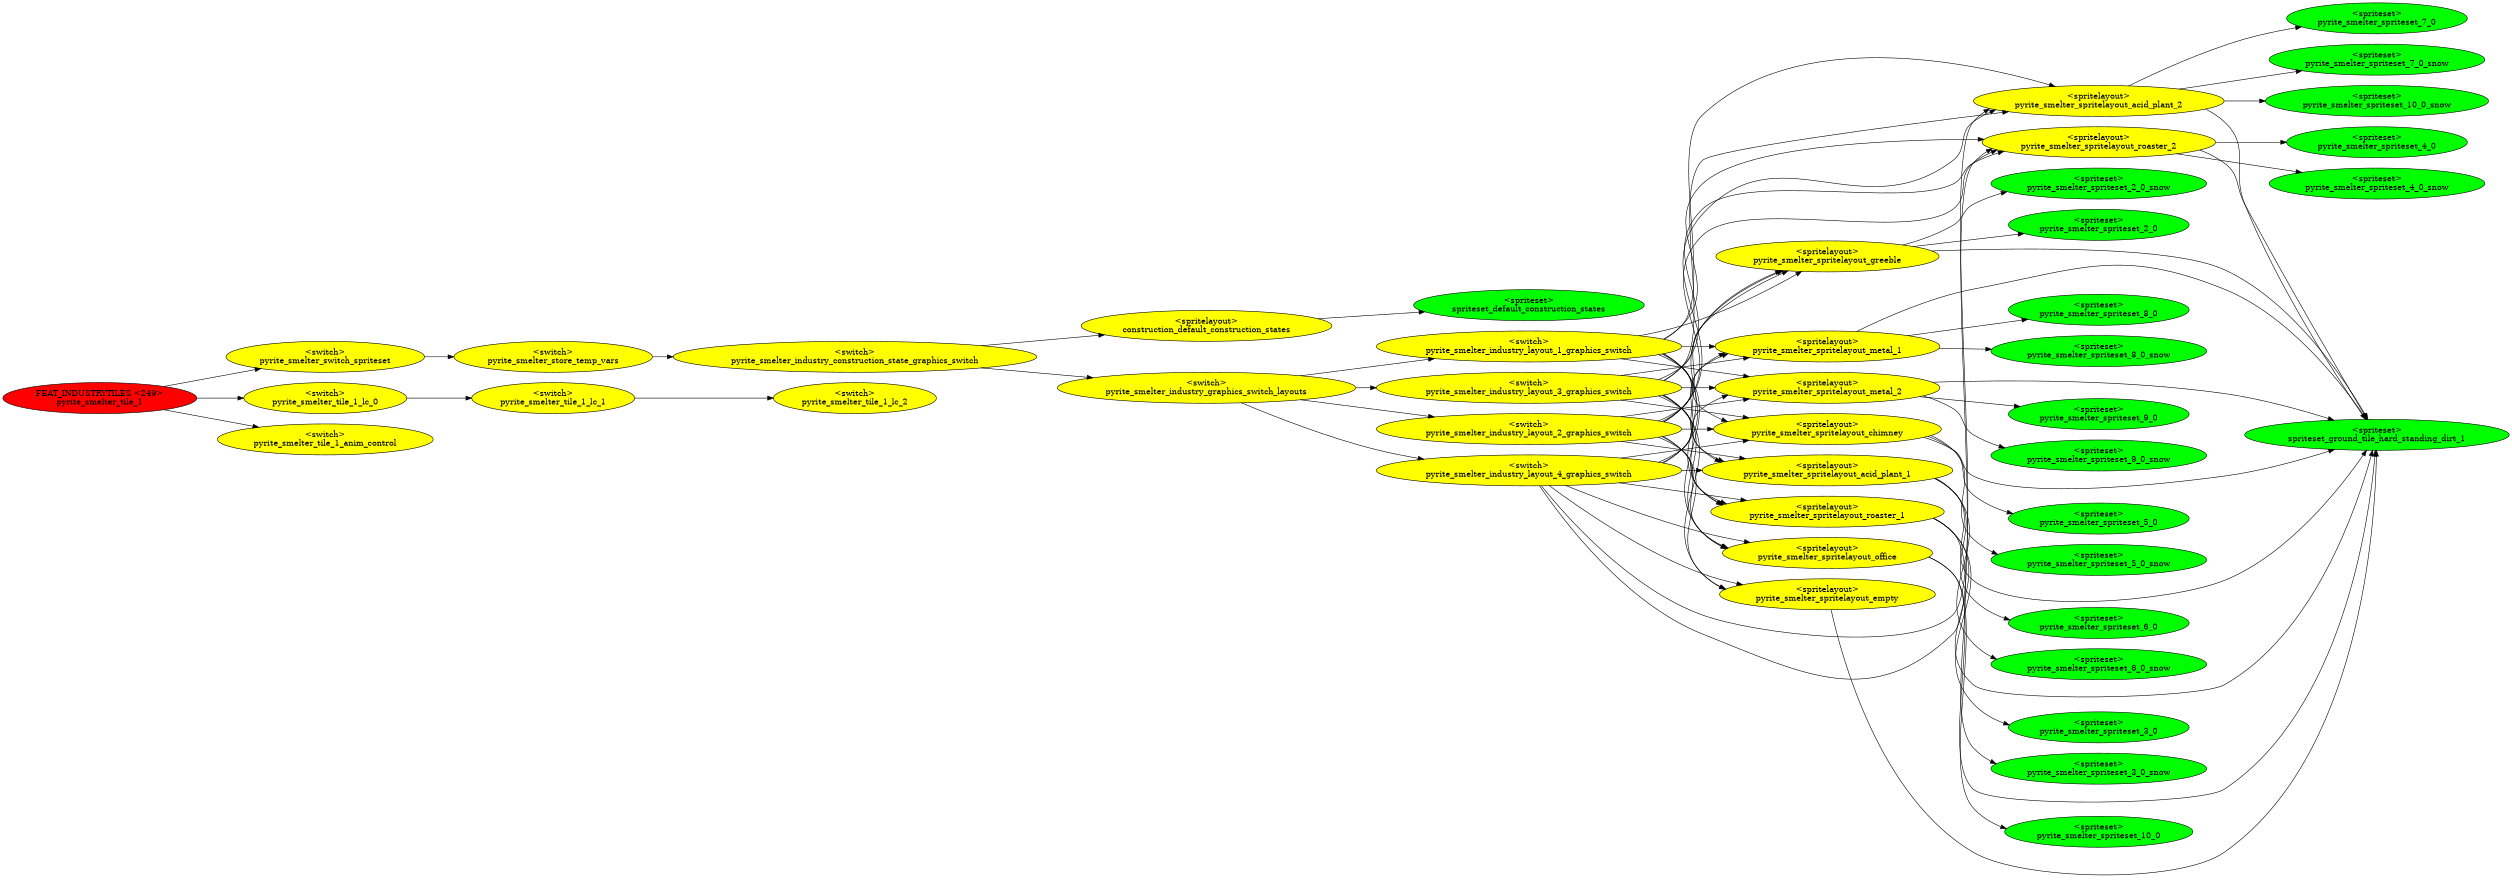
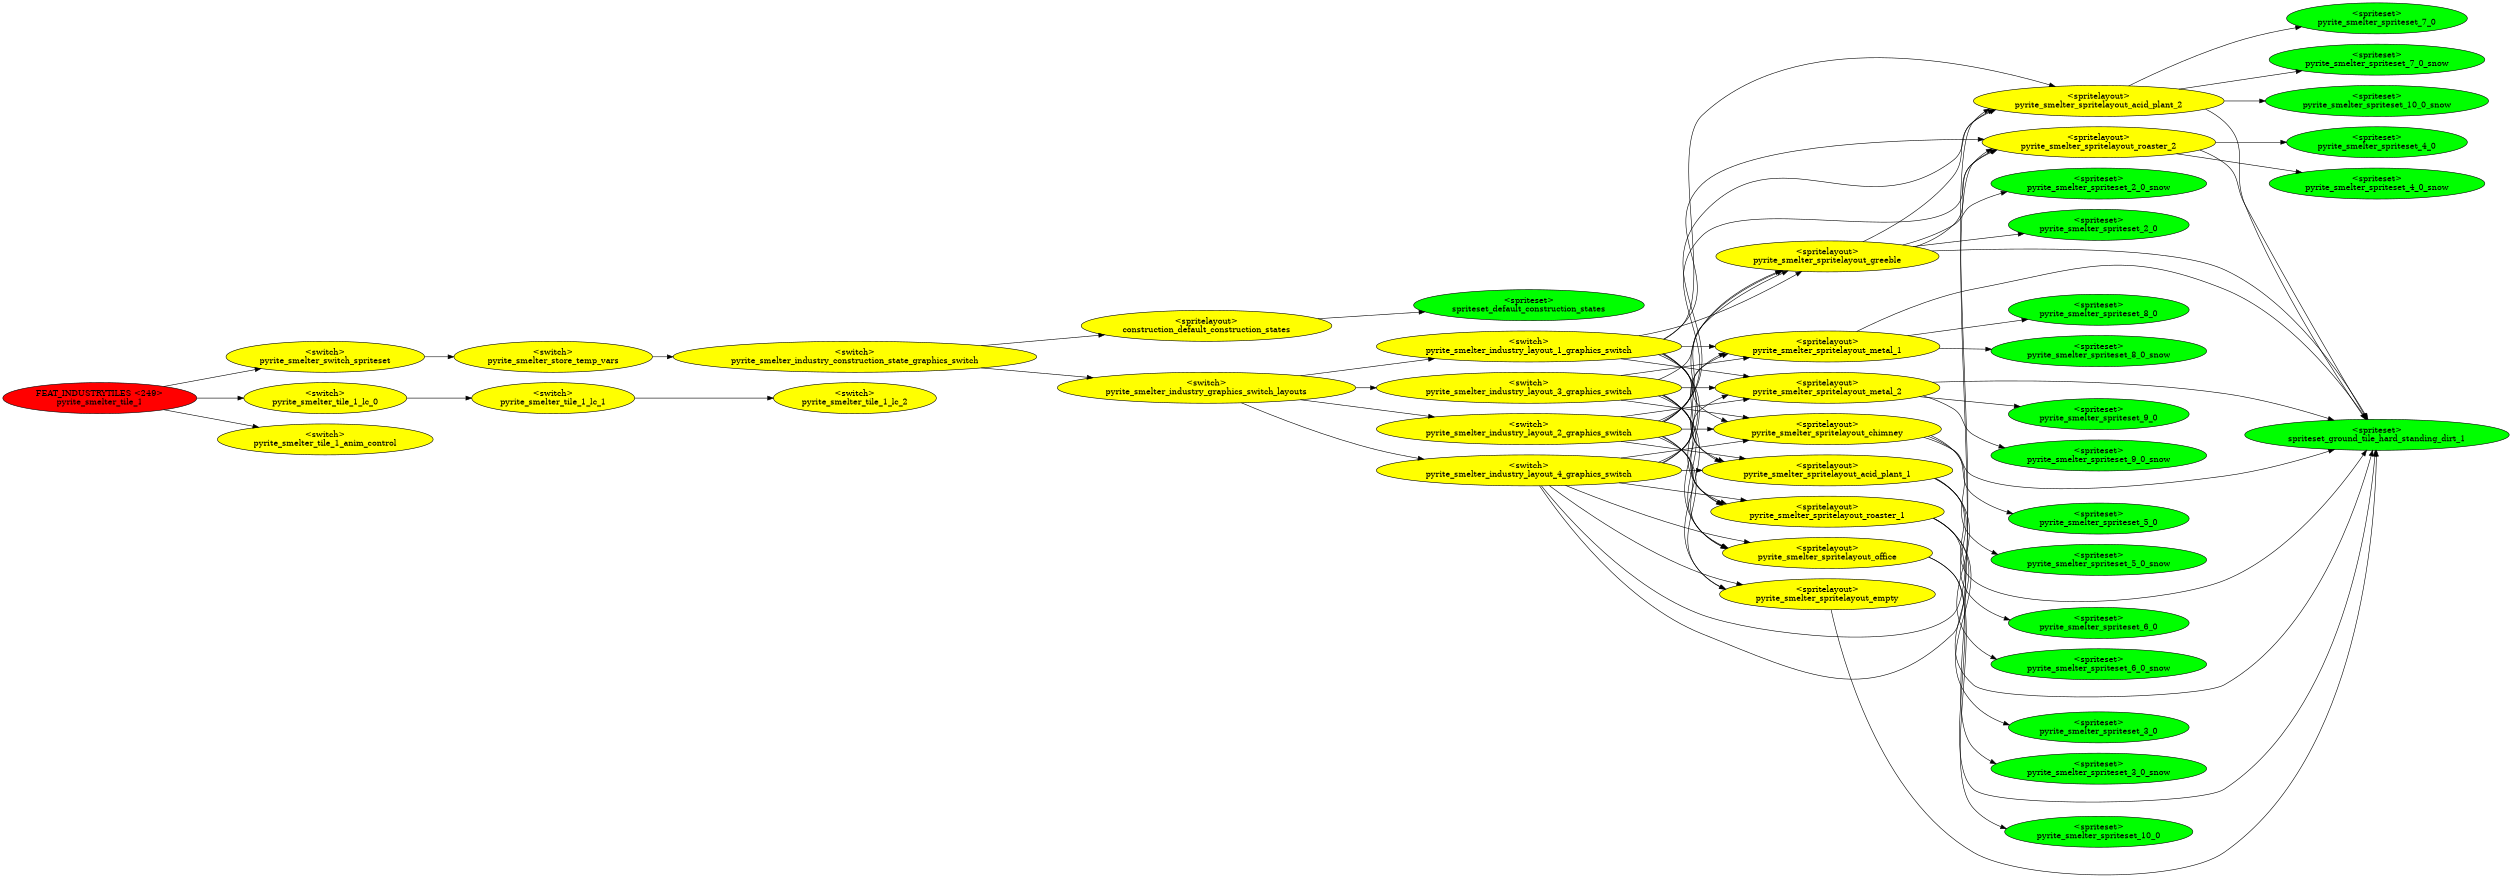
(1736, 151) -> (1942, 189)
(1759, 192) -> (1962, 206)
